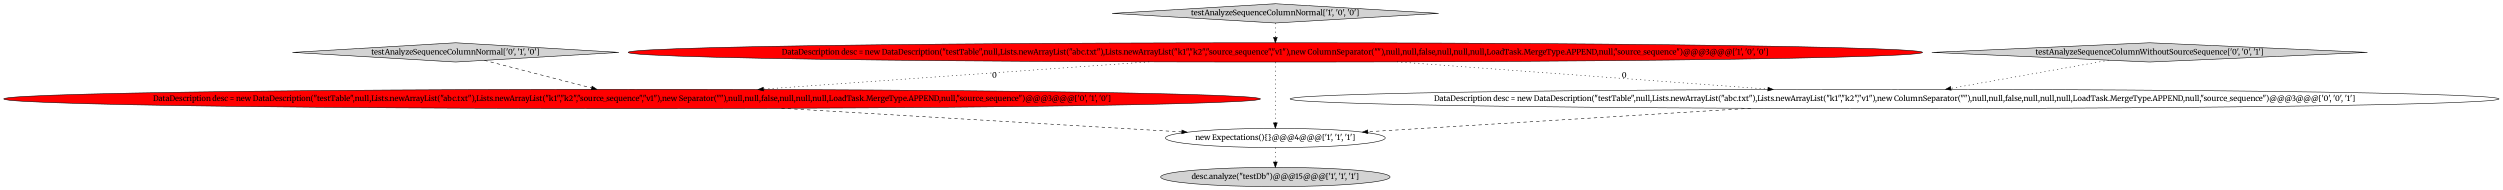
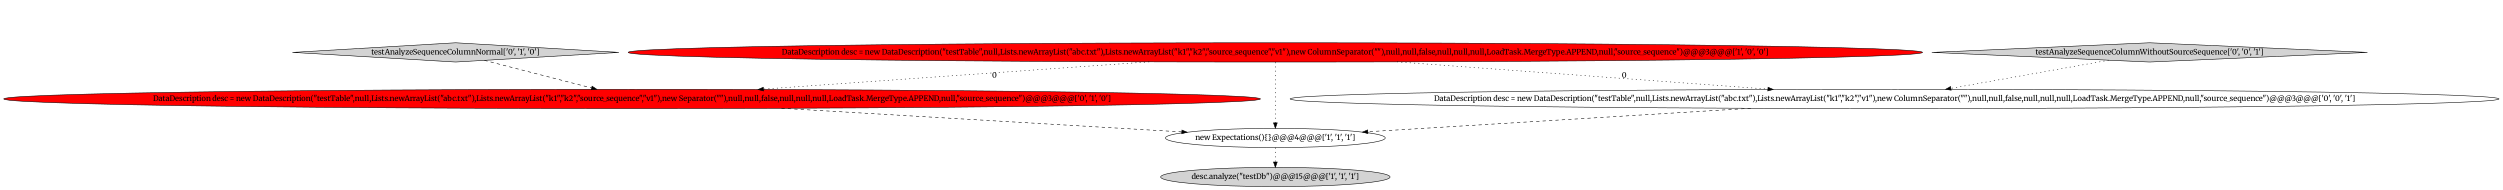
(1275, 13) -> none
